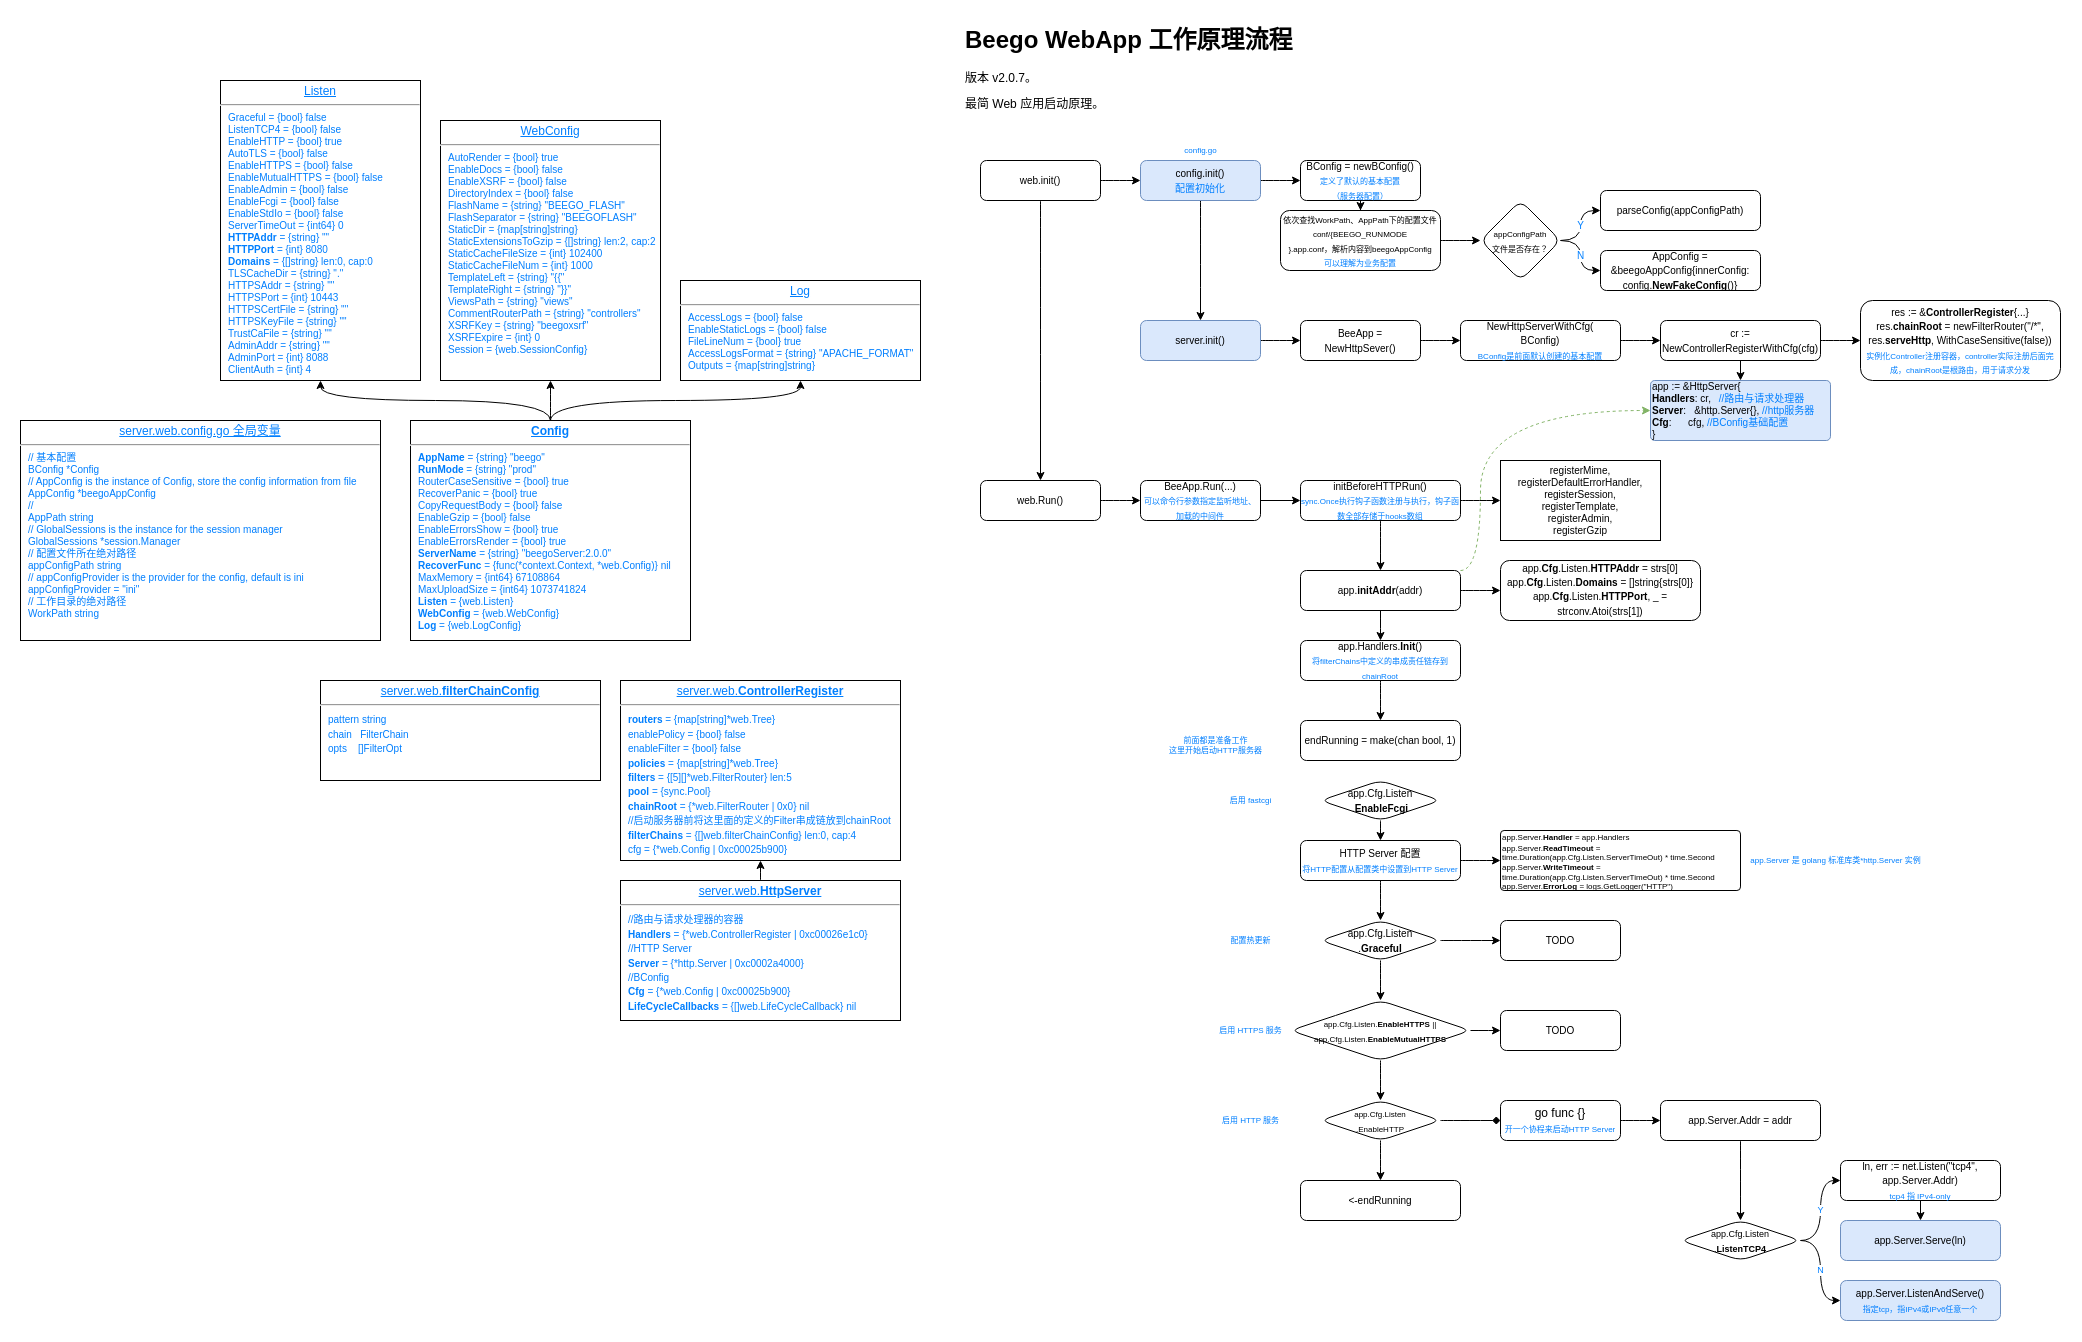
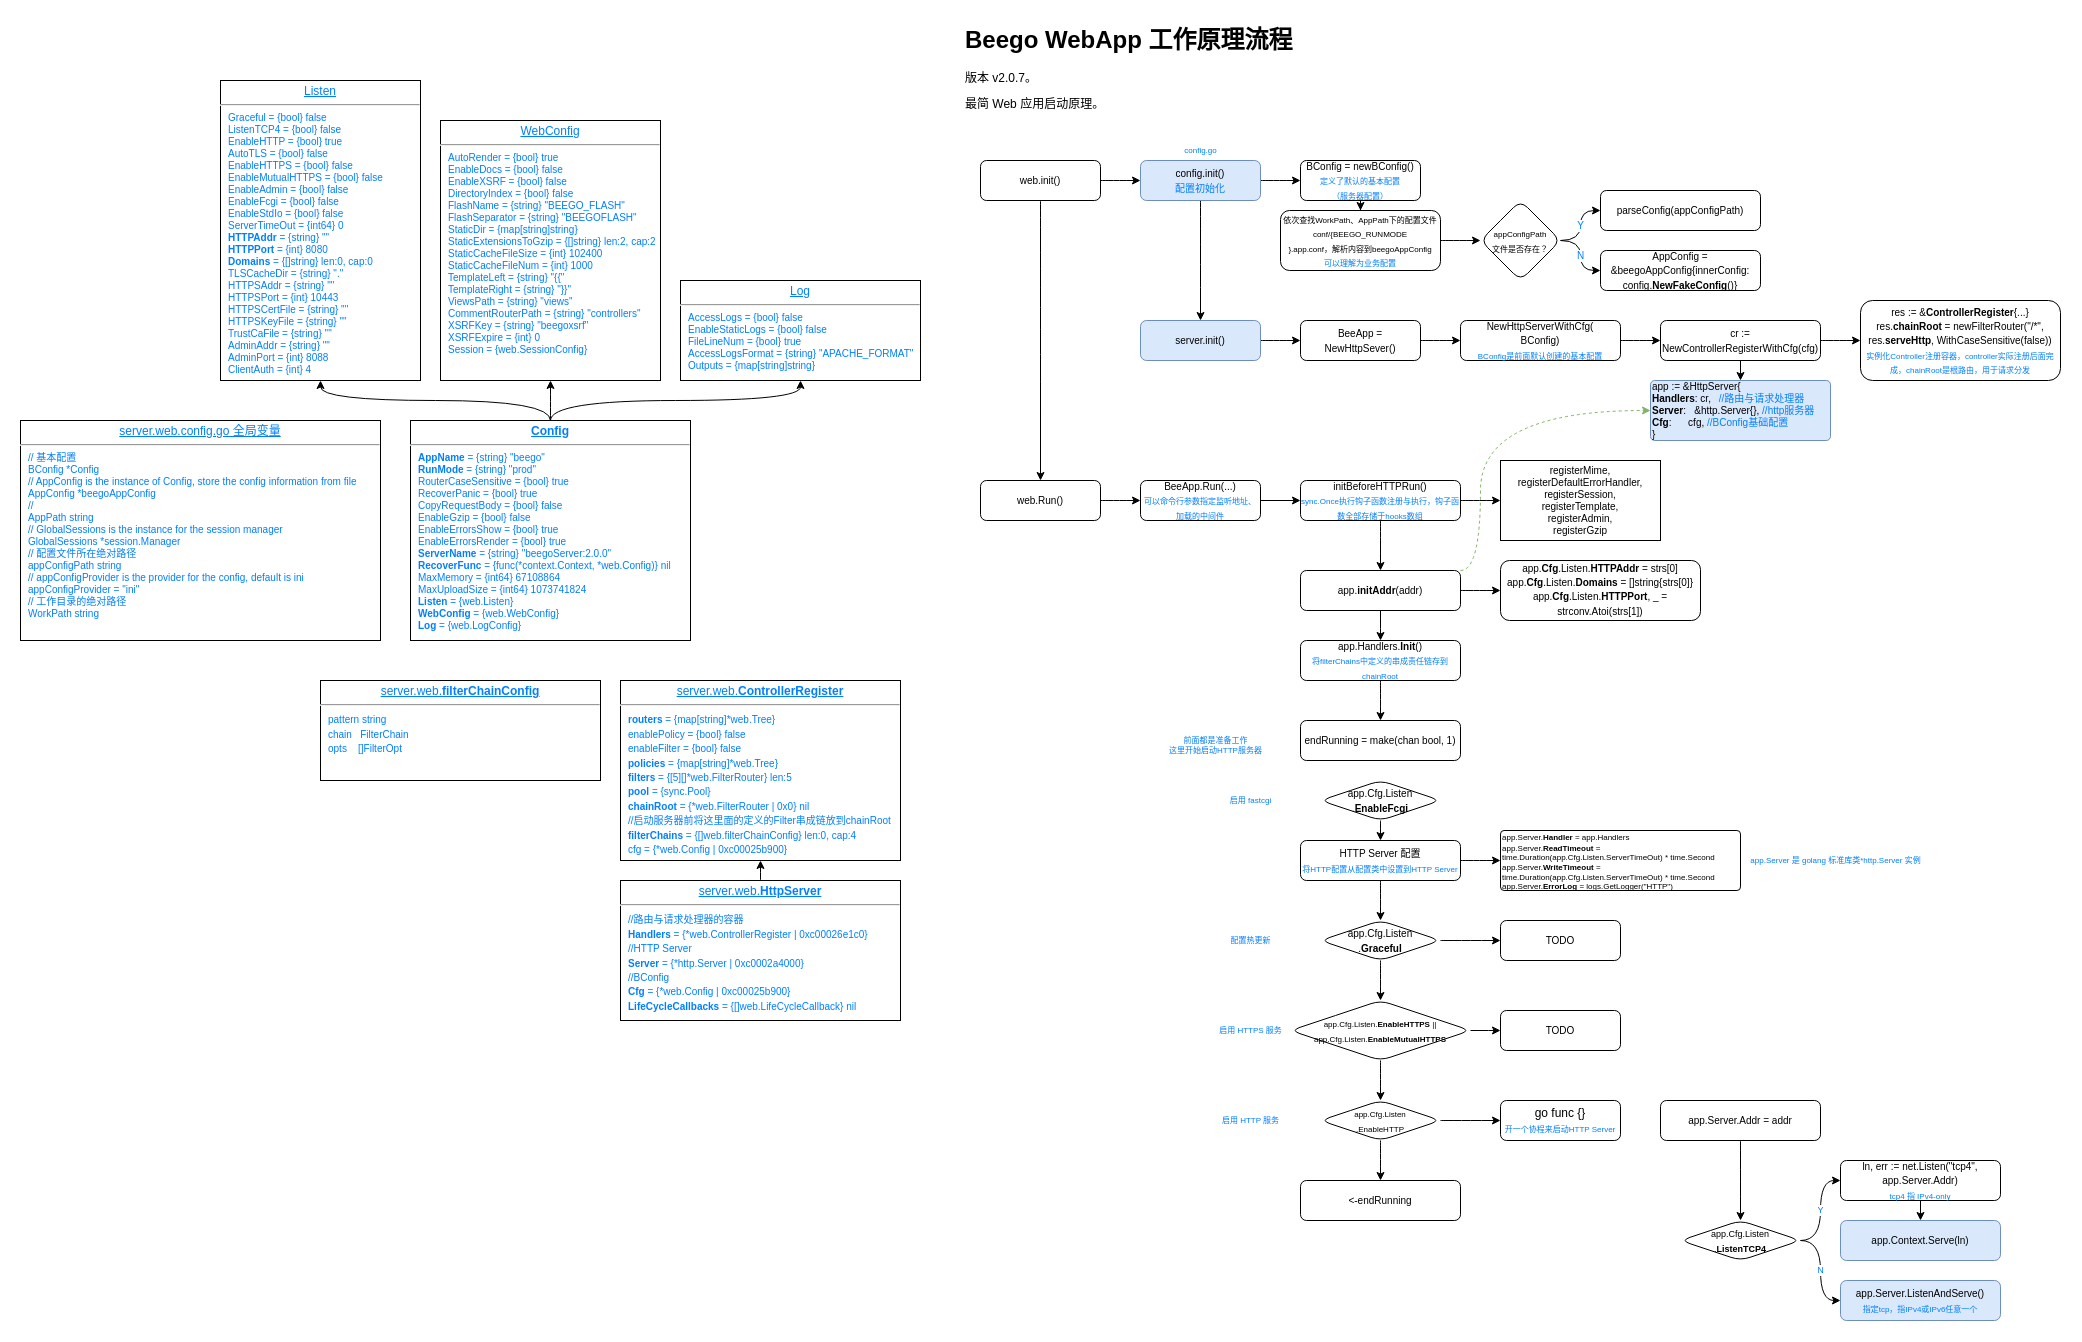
(1492, 1121) -> (1492, 1121)
(1637, 1121) -> none
(1921, 1241) -> (1921, 1241)
